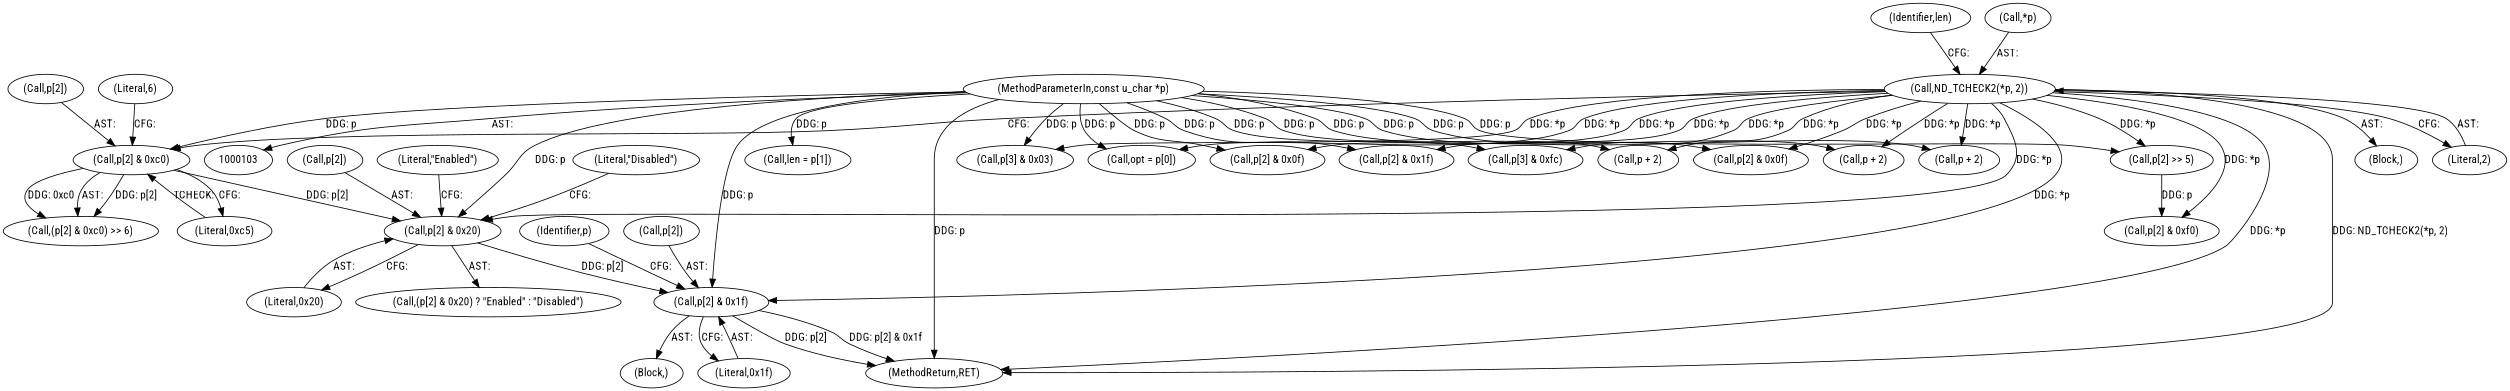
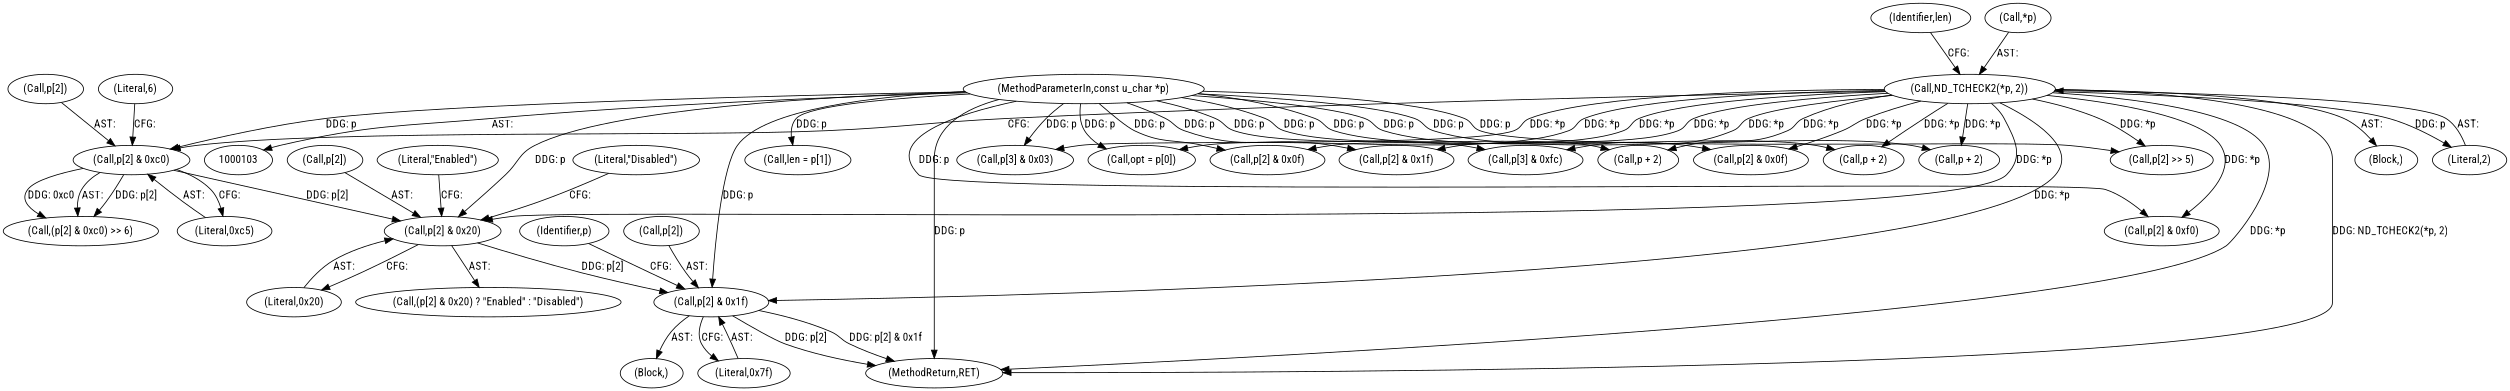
(2430, 125) -> (2430, 125)
(2162, 191) -> (1460, 187)
(195, 196) -> (195, 196)
(744, 373) -> (744, 373)
